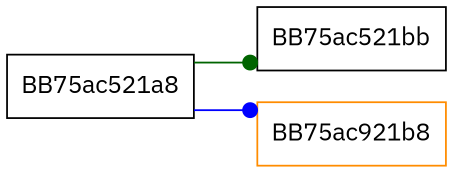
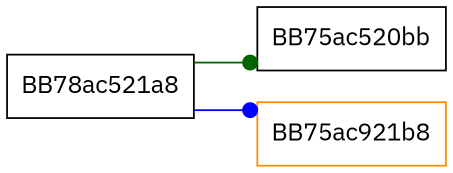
(352, 39) -> (352, 39)
(100, 86) -> (100, 86)
